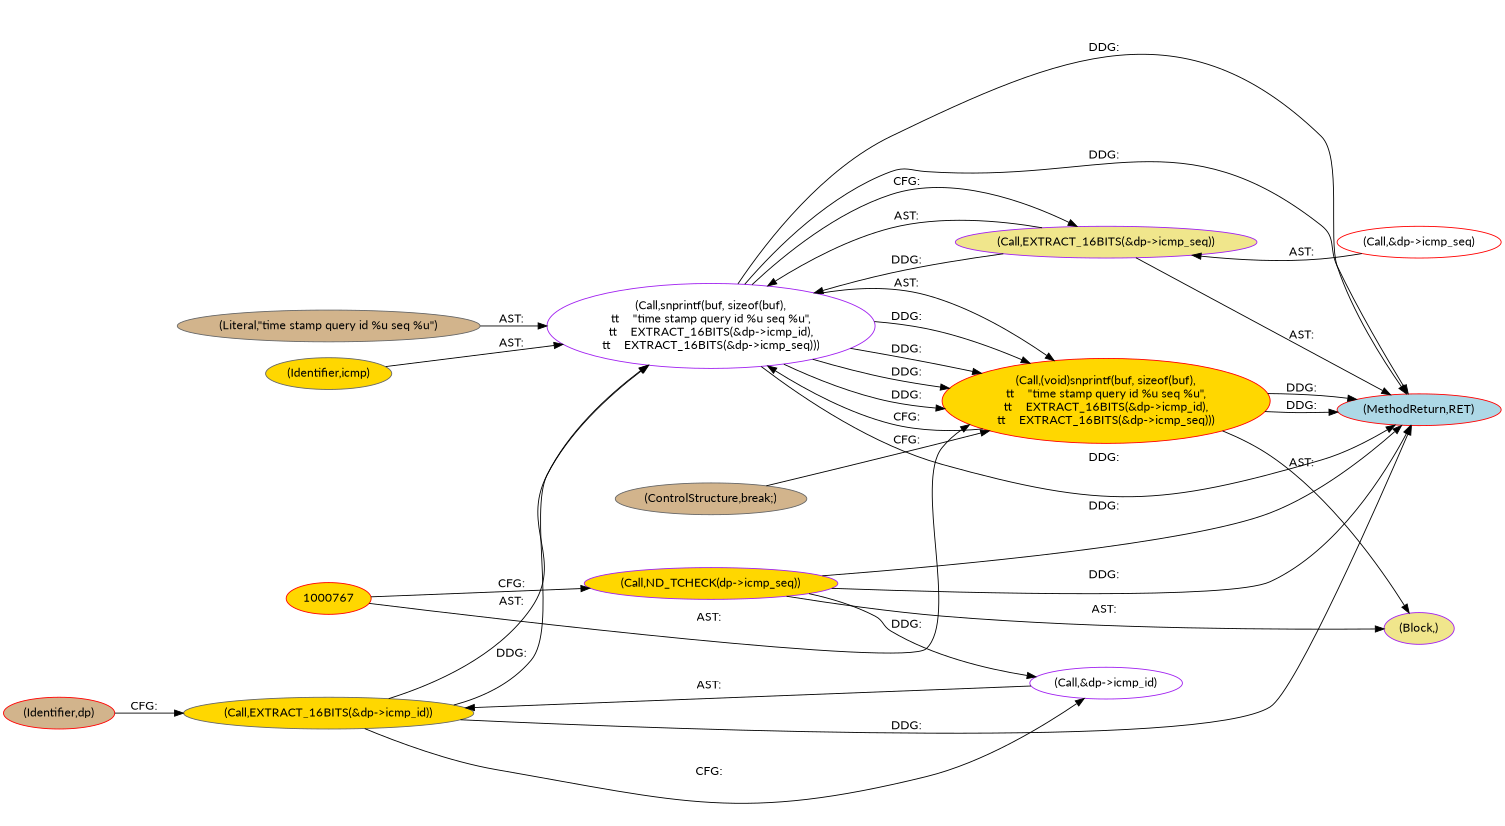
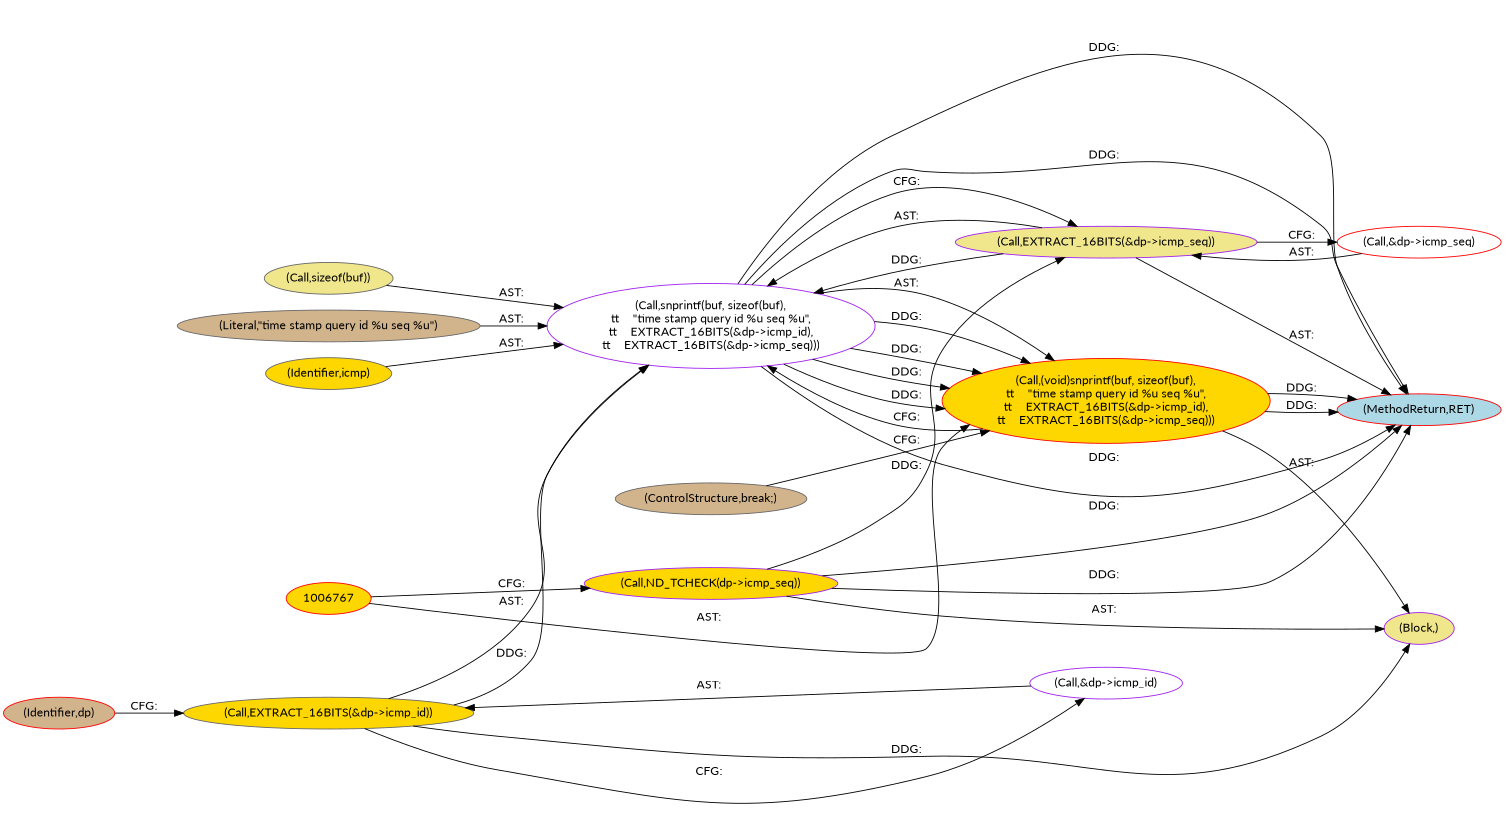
none -> (1292, 242)
none -> (329, 278)
(329, 598) -> (329, 598)
(914, 643) -> (934, 421)
(992, 733) -> (930, 756)
